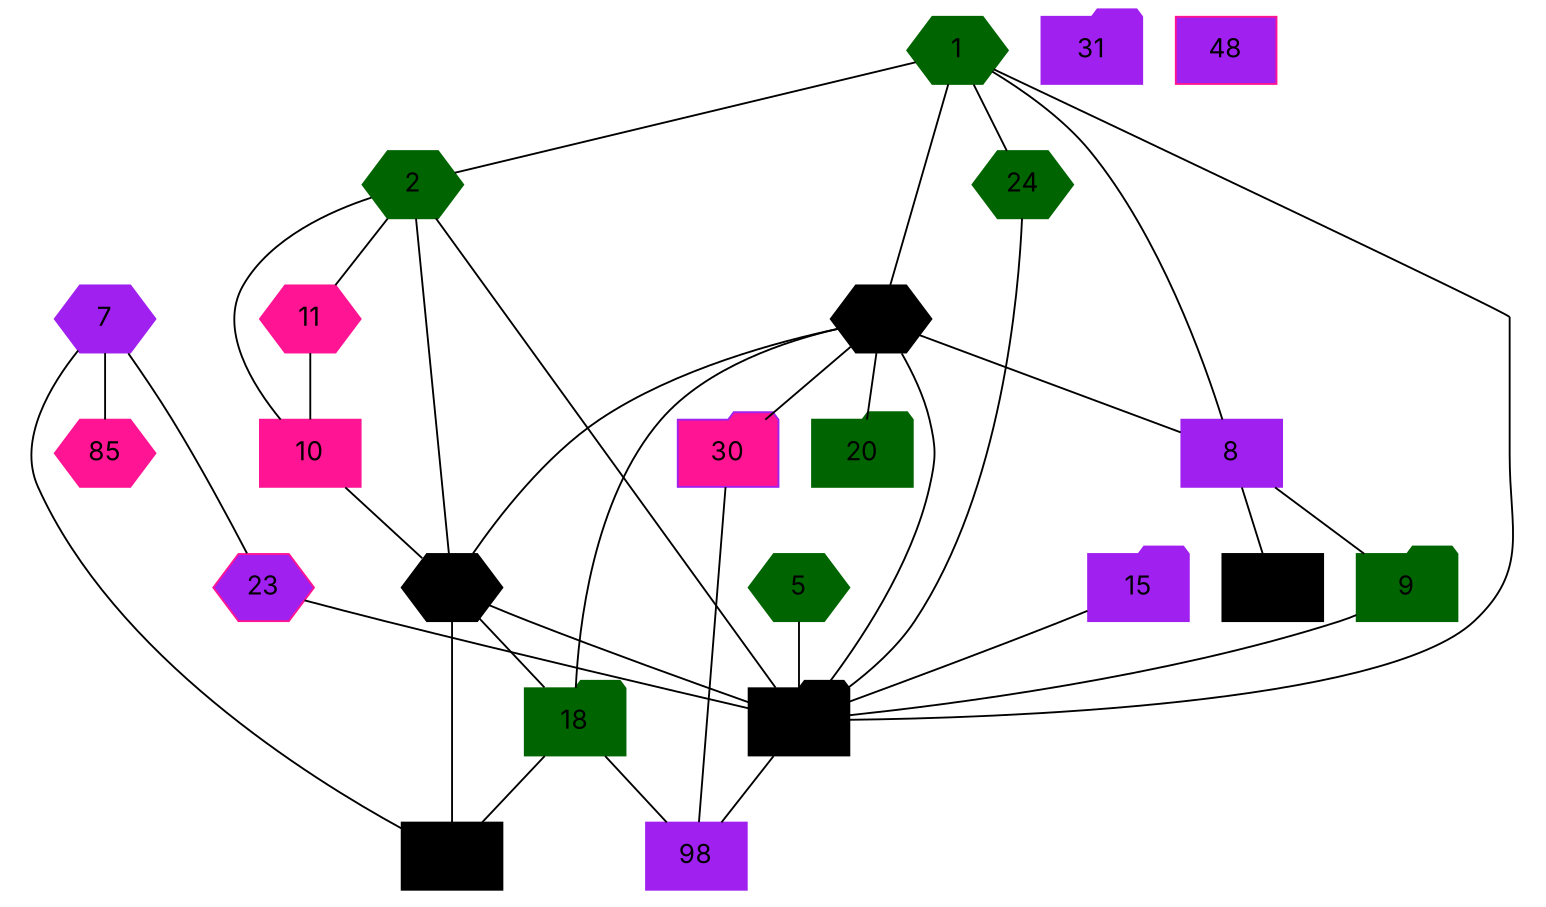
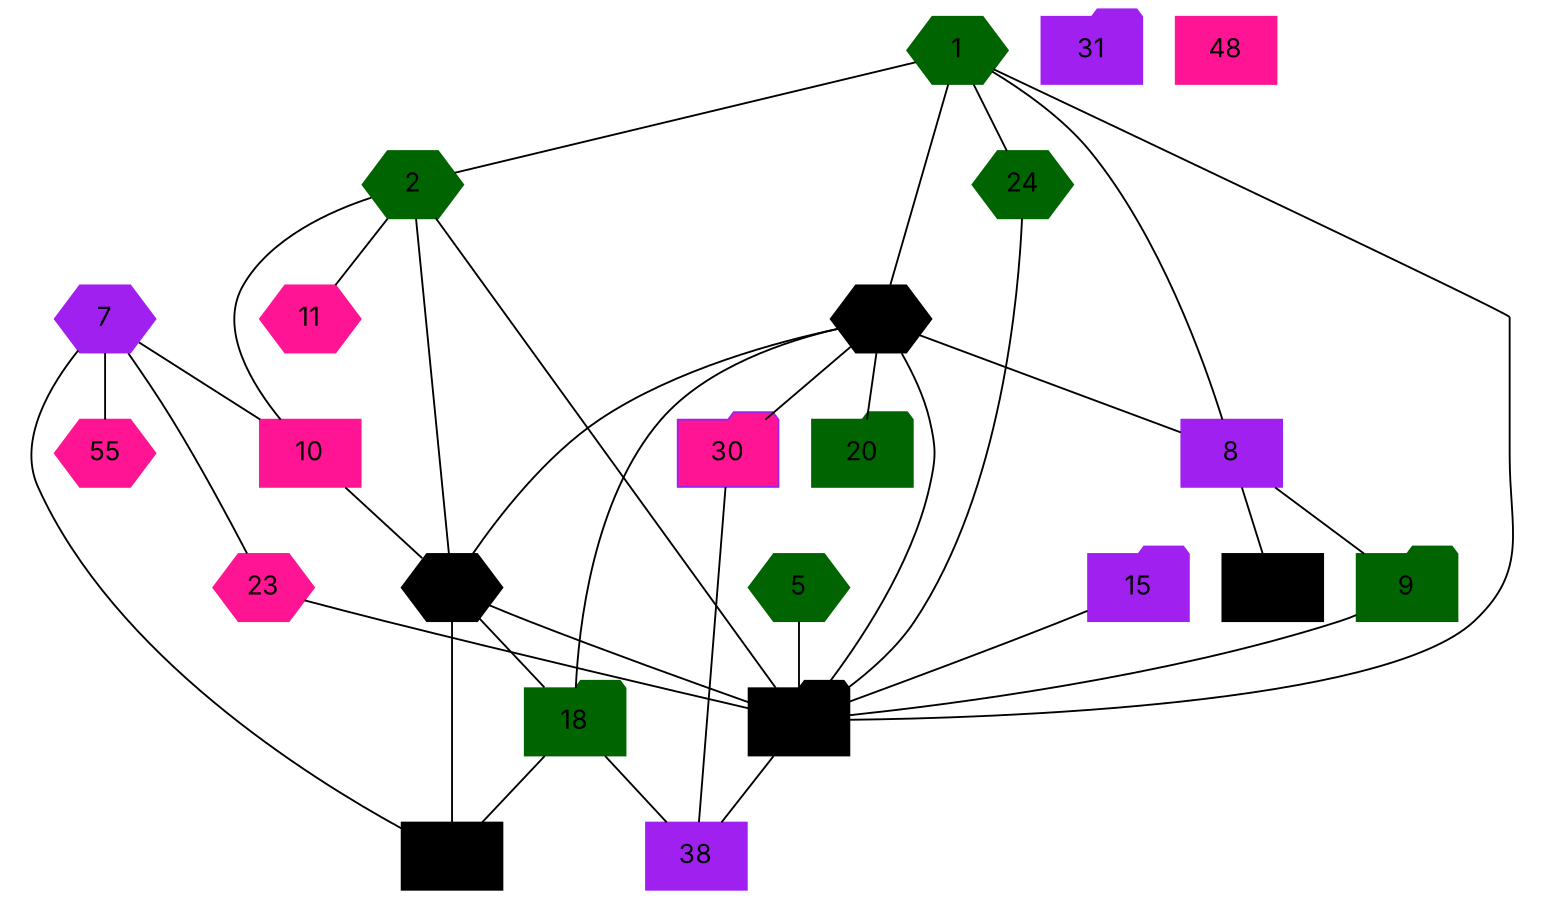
(1226, 50) -> (1226, 50)
(310, 386) -> (200, 381)
(105, 453) -> (105, 453)
(264, 588) -> (264, 588)
(696, 856) -> (696, 856)
